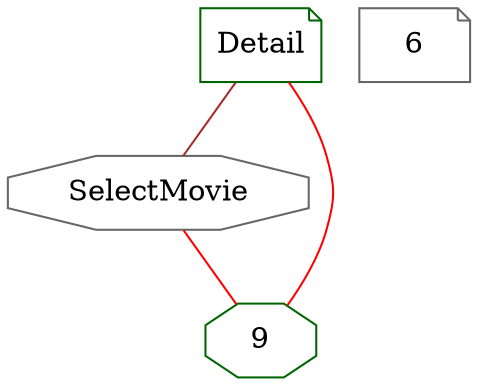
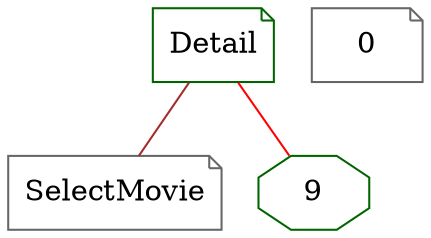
(415, 45) -> (367, 45)
(158, 193) -> (115, 193)
(210, 267) -> none
